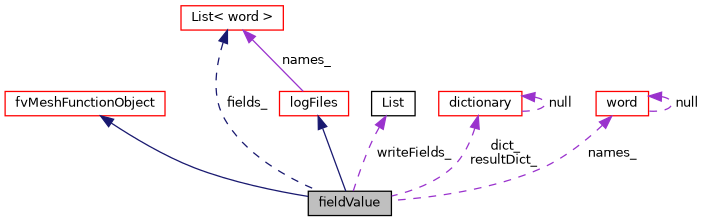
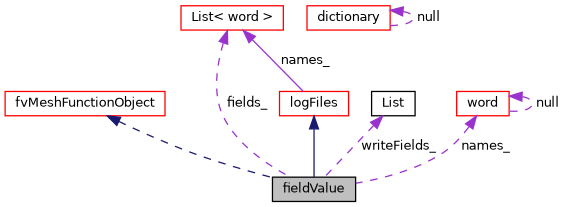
(237, 136) -> (227, 124)
(205, 172) -> (194, 154)
(444, 174) -> none
